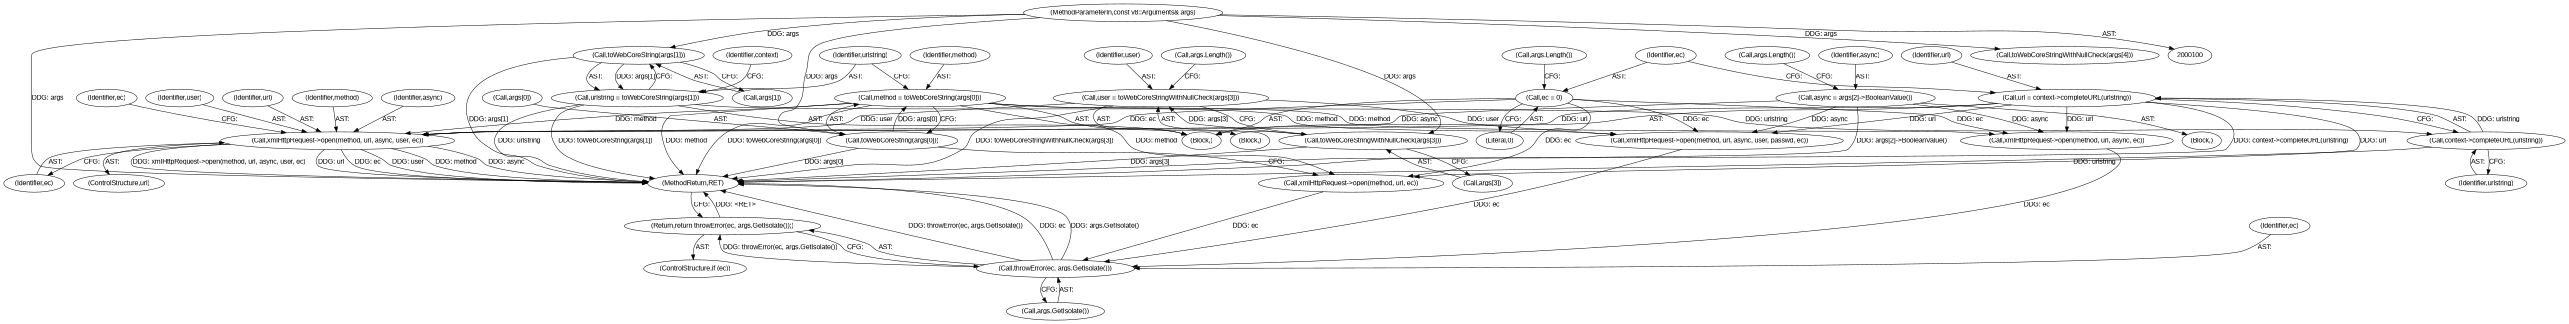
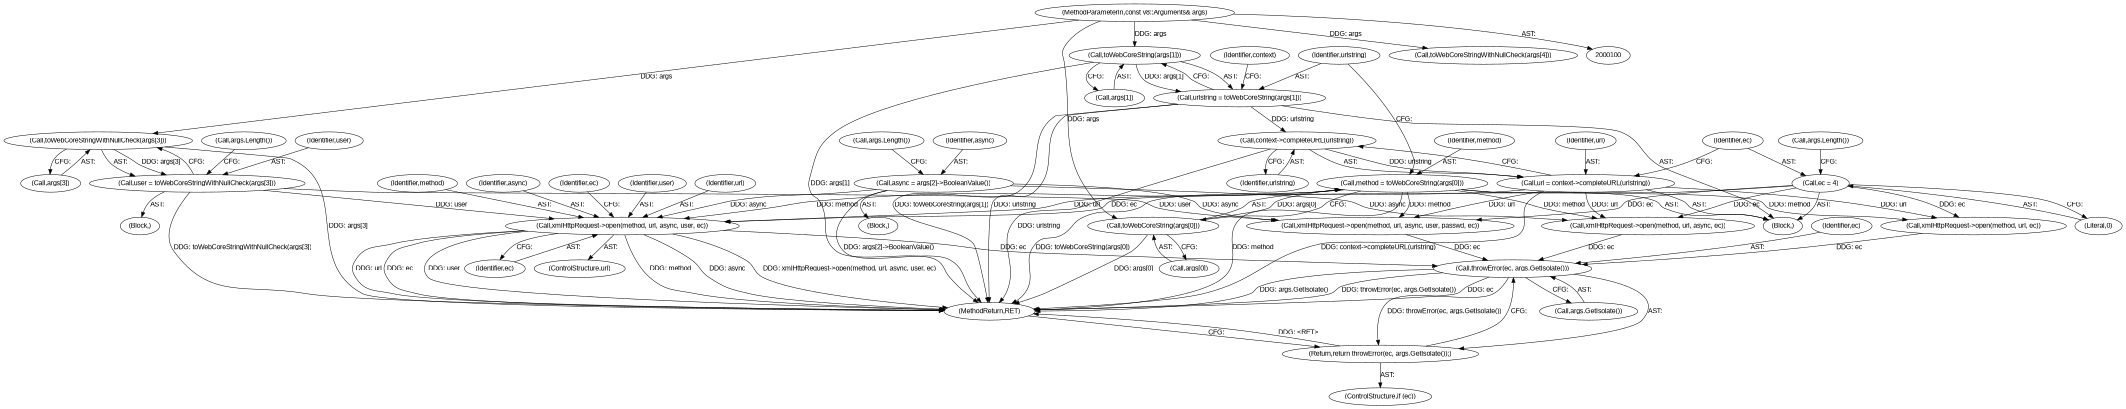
(169, 38) -> none
(1544, 98) -> (1821, 183)
(1126, 152) -> (1177, 244)
none -> (1077, 254)
